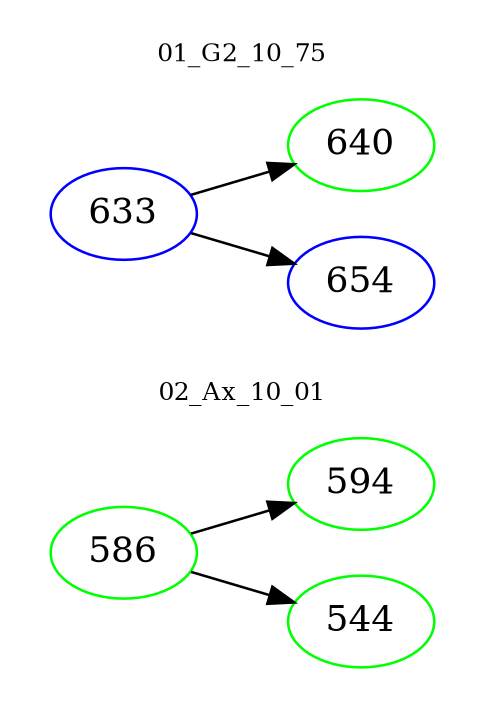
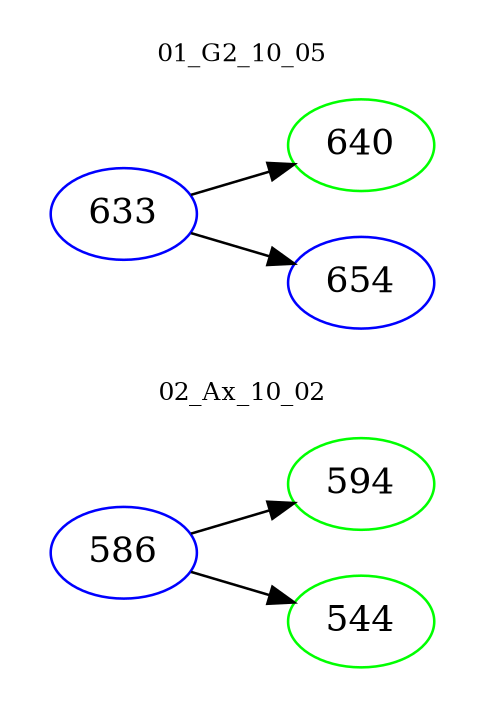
(242, 55) -> (242, 55)
(242, 394) -> (242, 394)
(124, 553) -> (124, 553)
